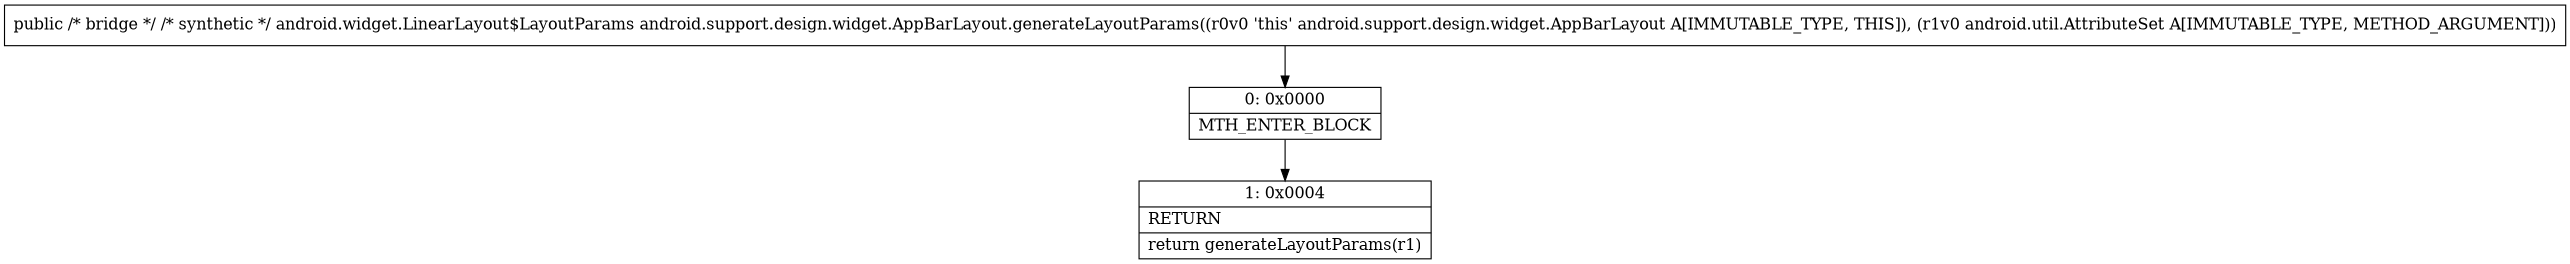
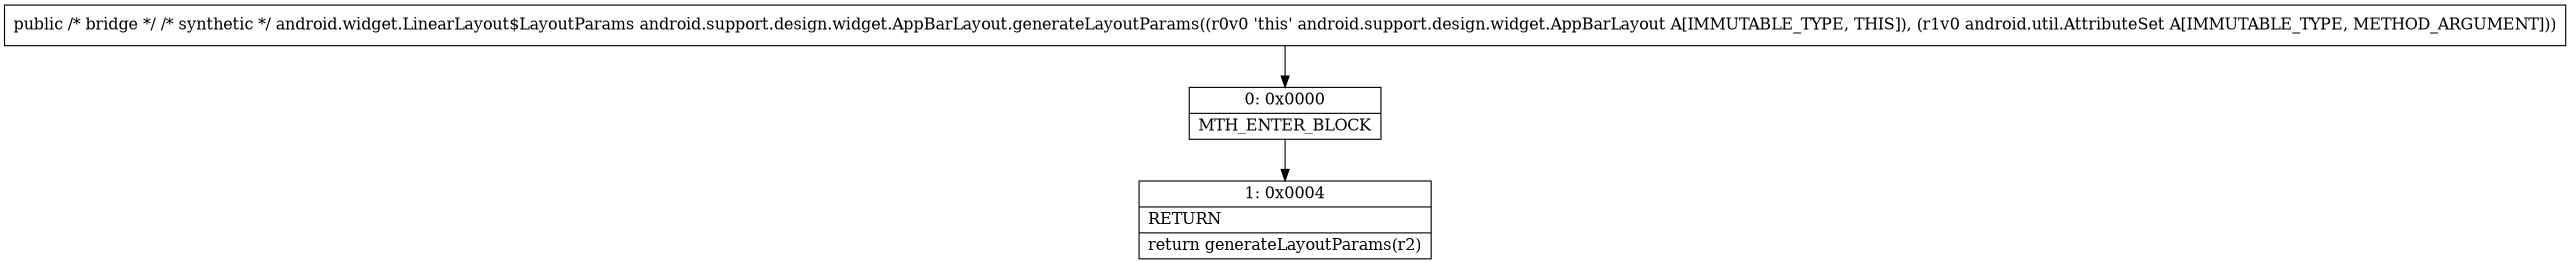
(1285, 245) -> (1285, 245)
